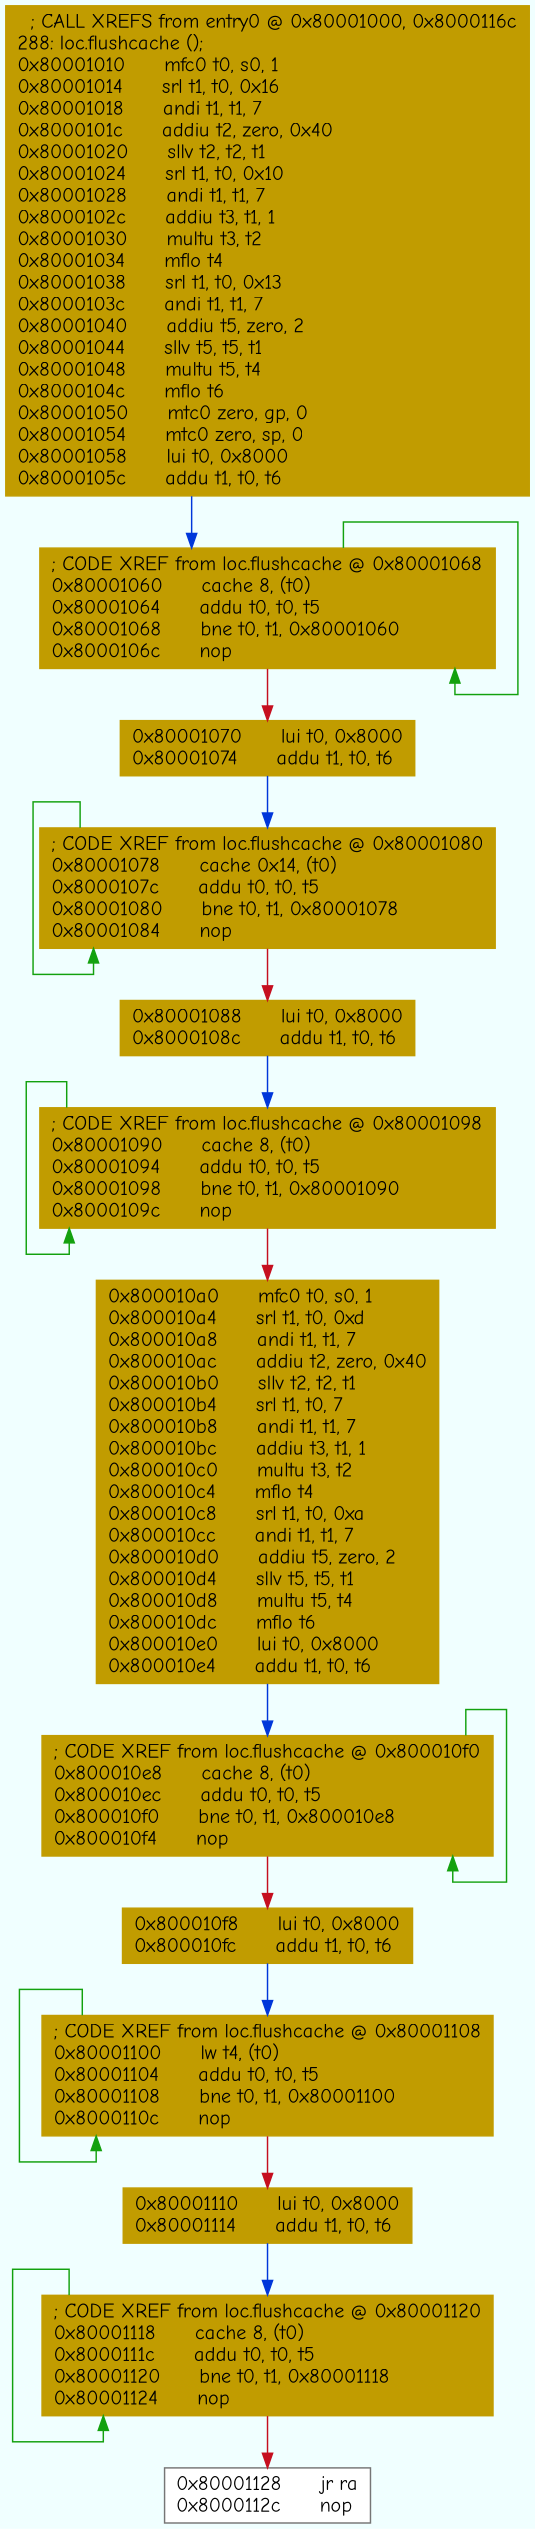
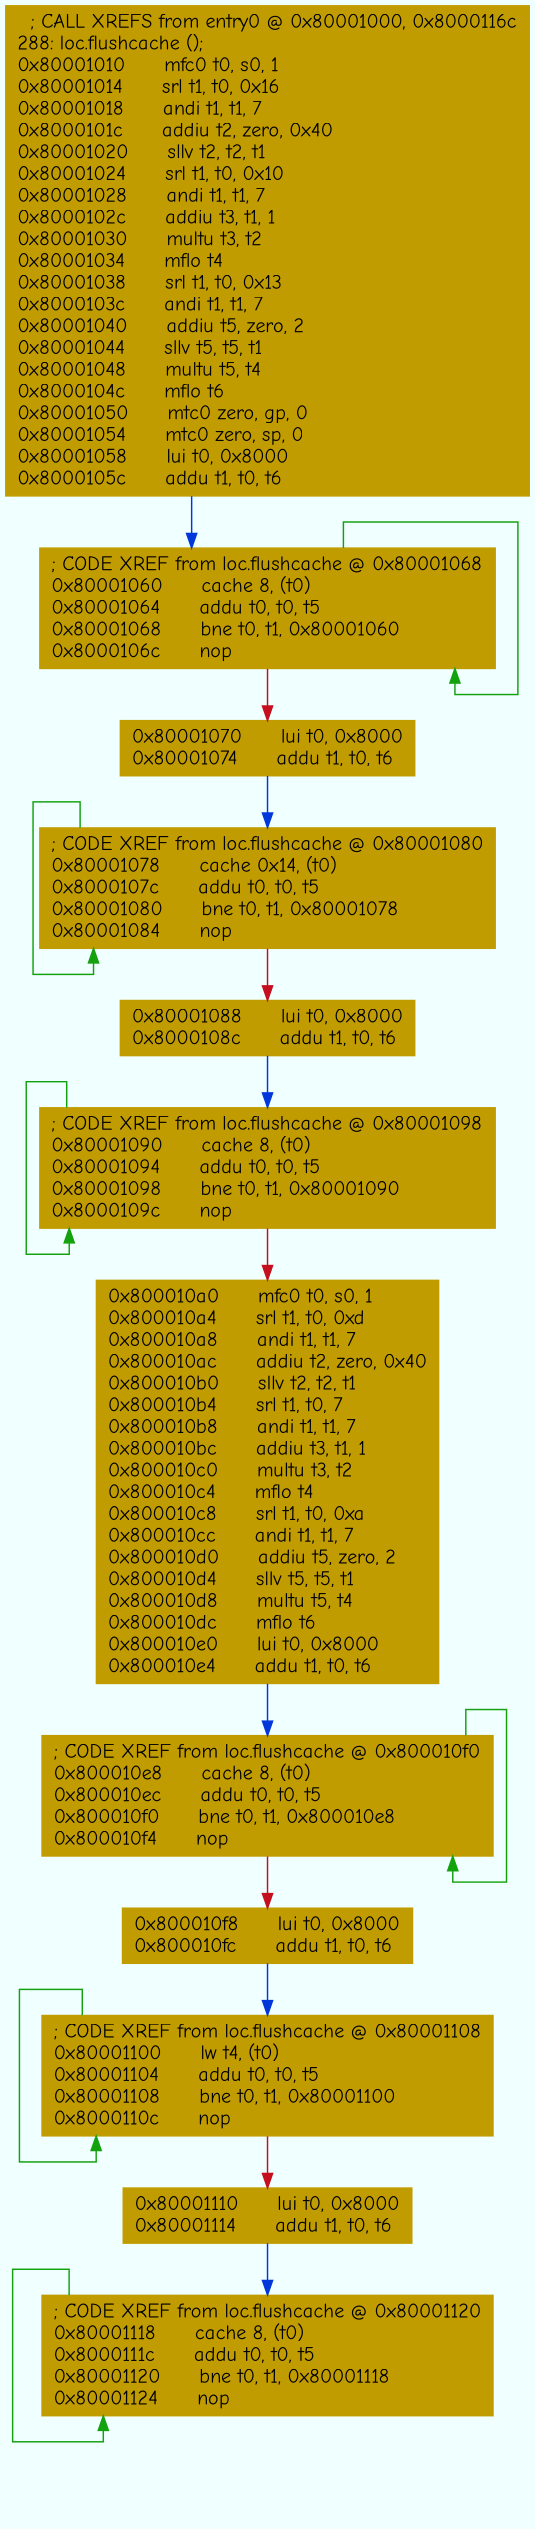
(268, 2495) -> none
